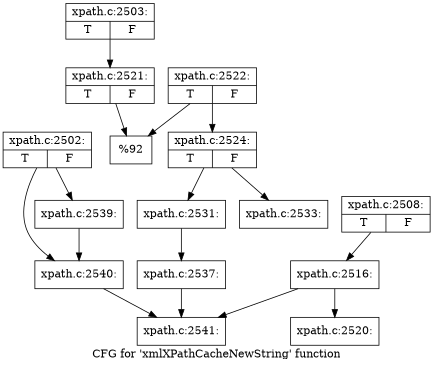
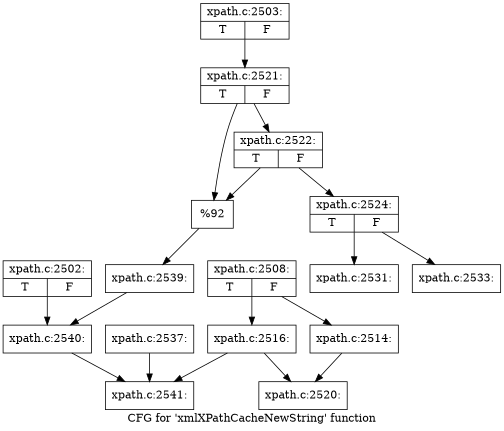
none -> (260, 114)
(62, 180) -> (184, 244)
(181, 241) -> none
none -> (354, 339)
